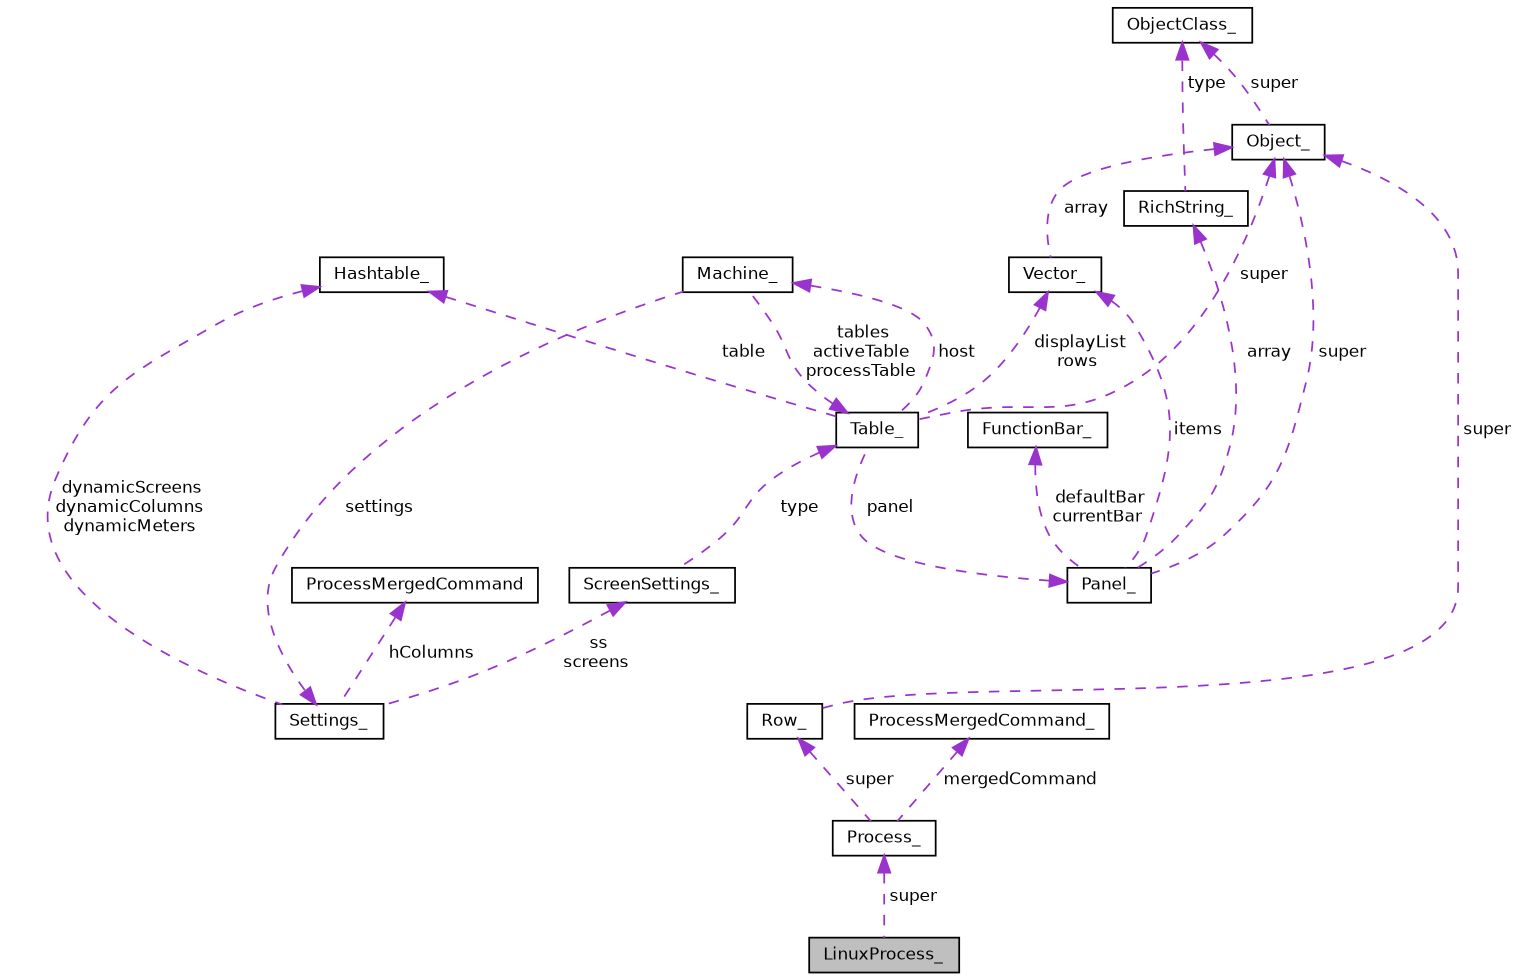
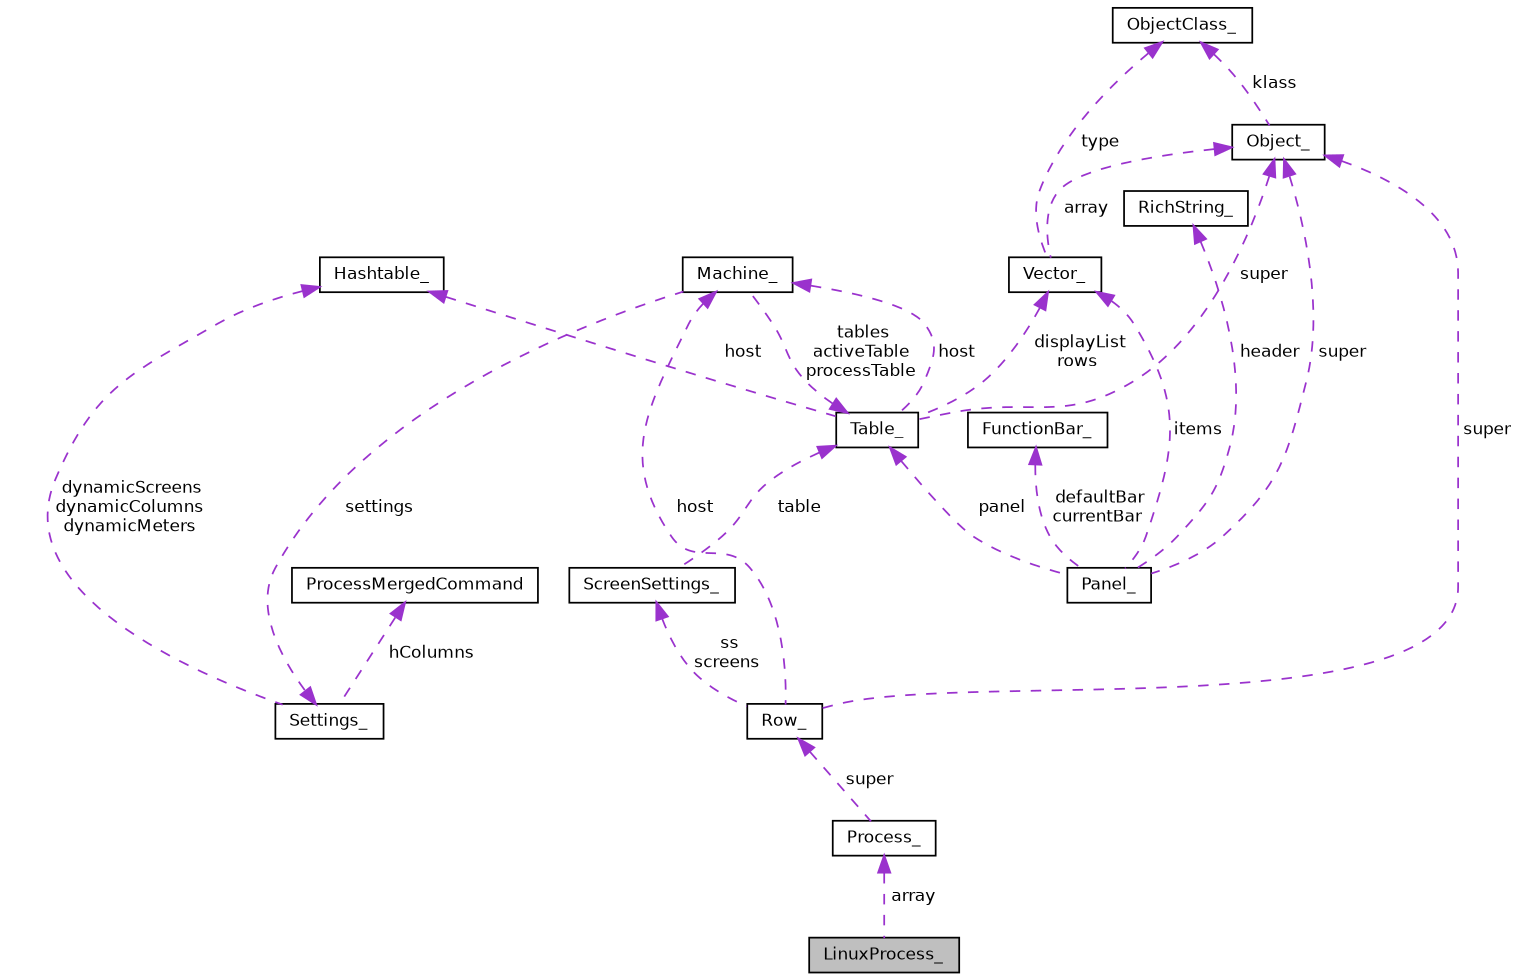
(1272, 84) -> (1272, 84)
(1183, 126) -> (1065, 143)
(741, 352) -> (741, 352)
(1267, 352) -> (1267, 352)
(797, 508) -> (797, 508)
none -> (666, 527)
(906, 559) -> (972, 536)
(500, 665) -> (694, 672)
(982, 721) -> none
(911, 897) -> (911, 897)
